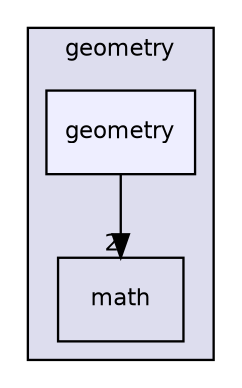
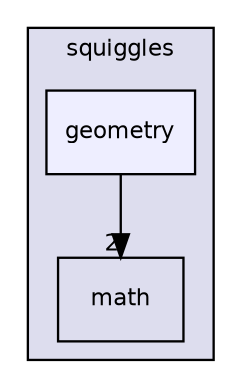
(121, 50) -> (121, 50)
